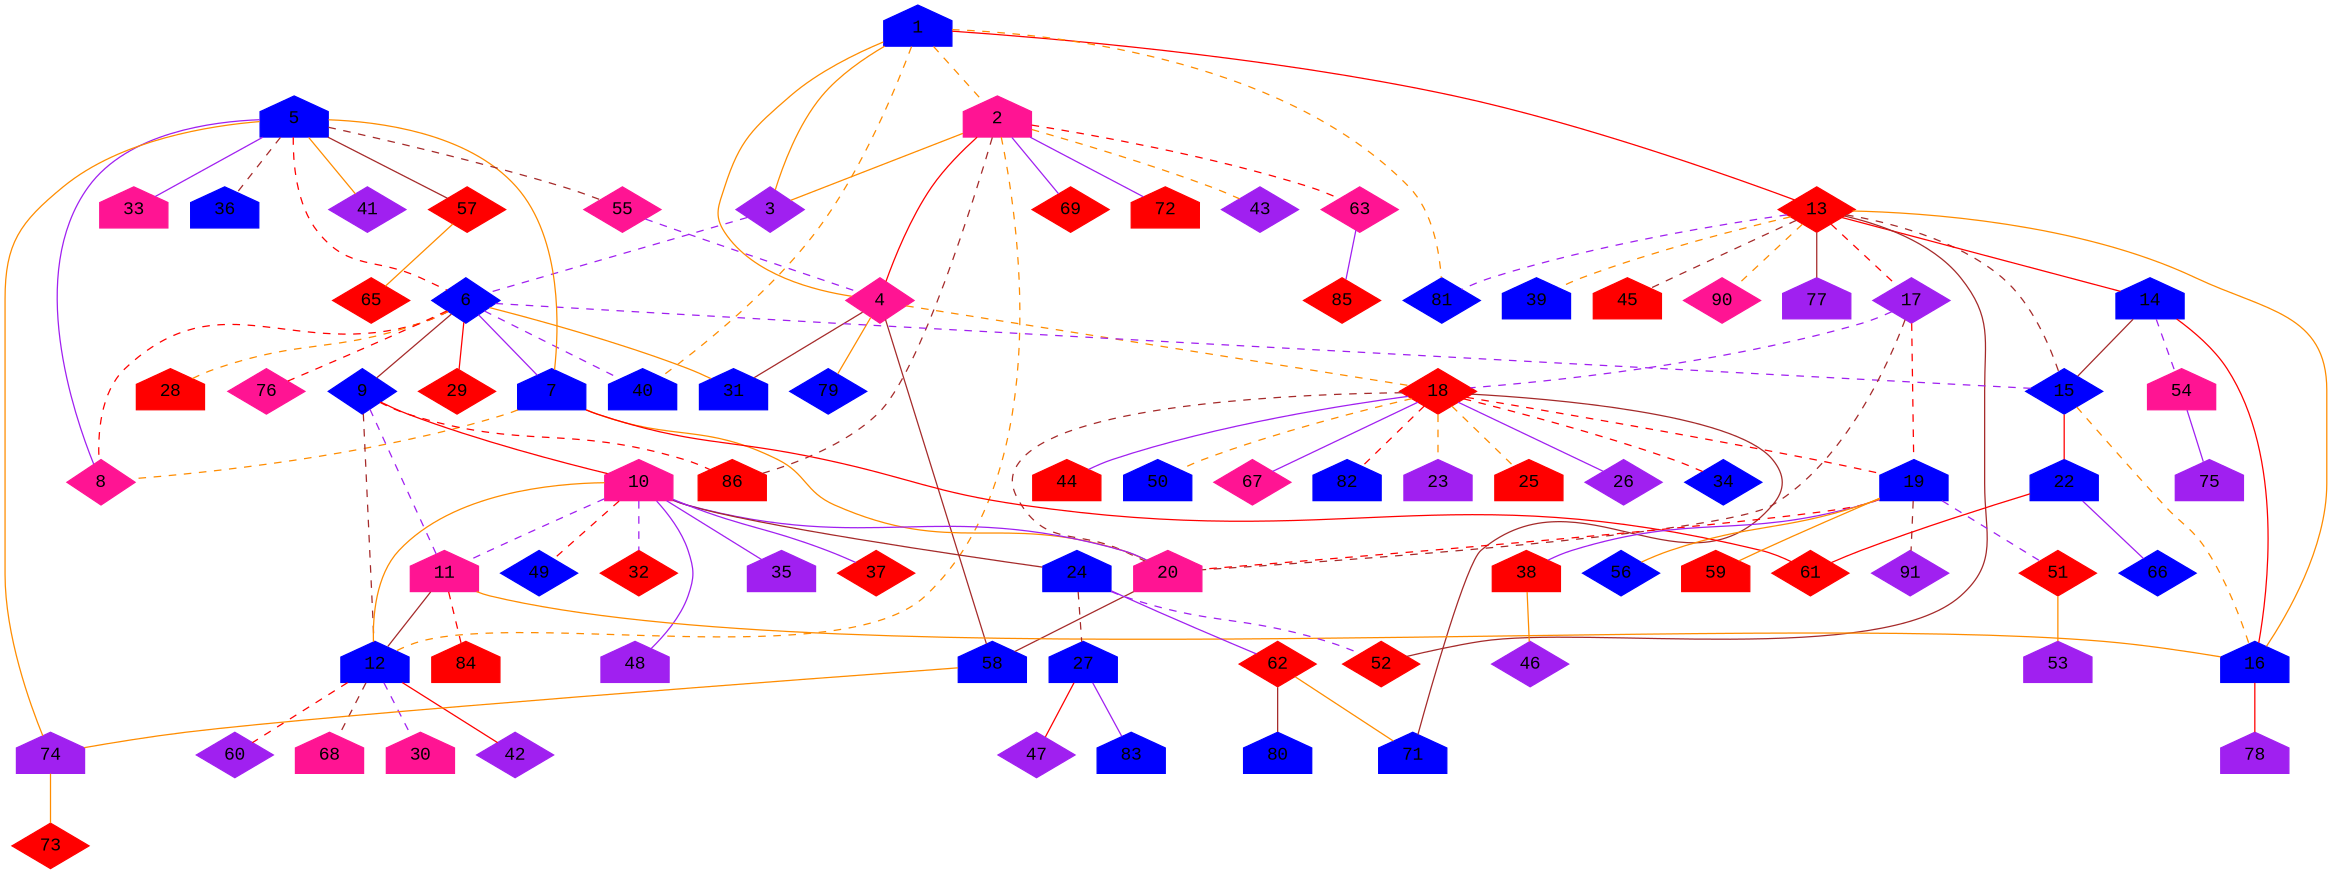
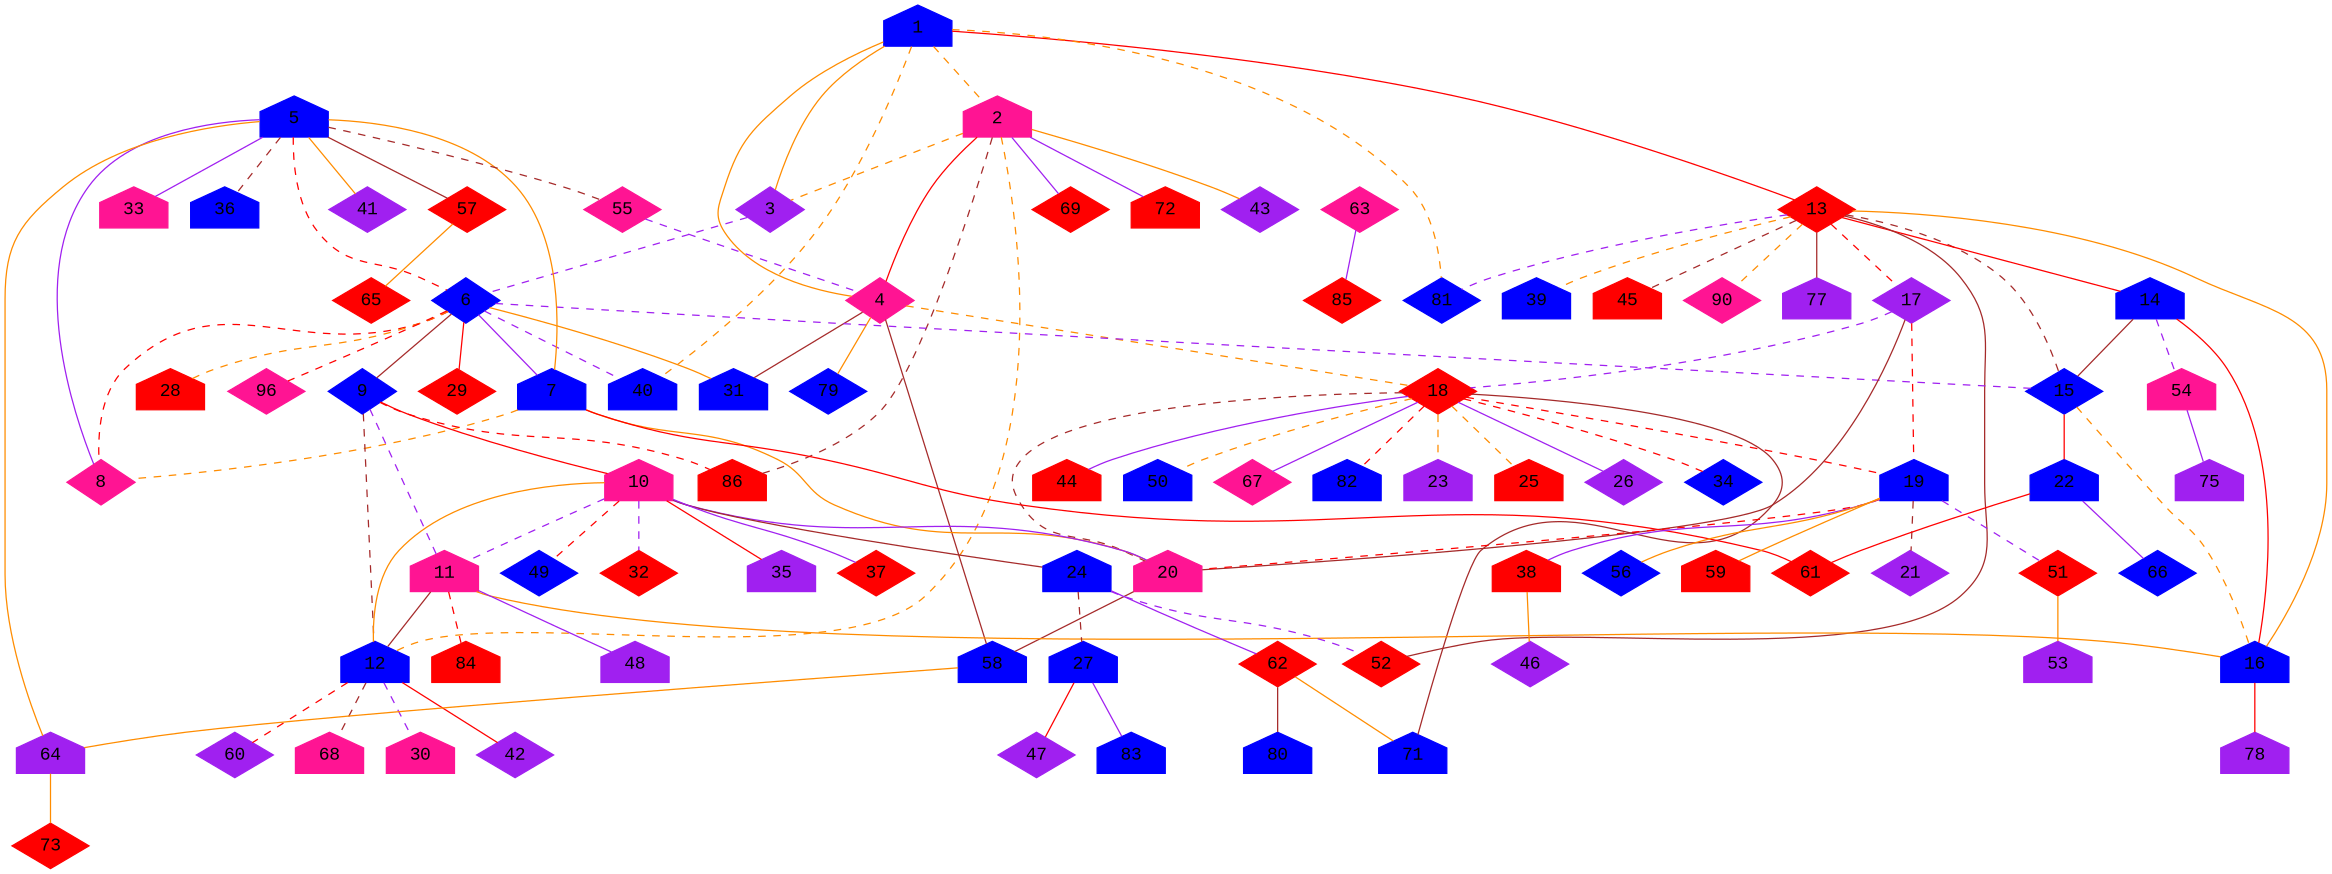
(1187, 155) -> none
(1137, 161) -> (1137, 161)
(877, 167) -> (877, 167)
(266, 391) -> (266, 391)
(1797, 487) -> (1797, 487)
(714, 530) -> (714, 530)
(1910, 573) -> (1910, 573)
(693, 576) -> (545, 621)
(51, 755) -> (51, 755)
